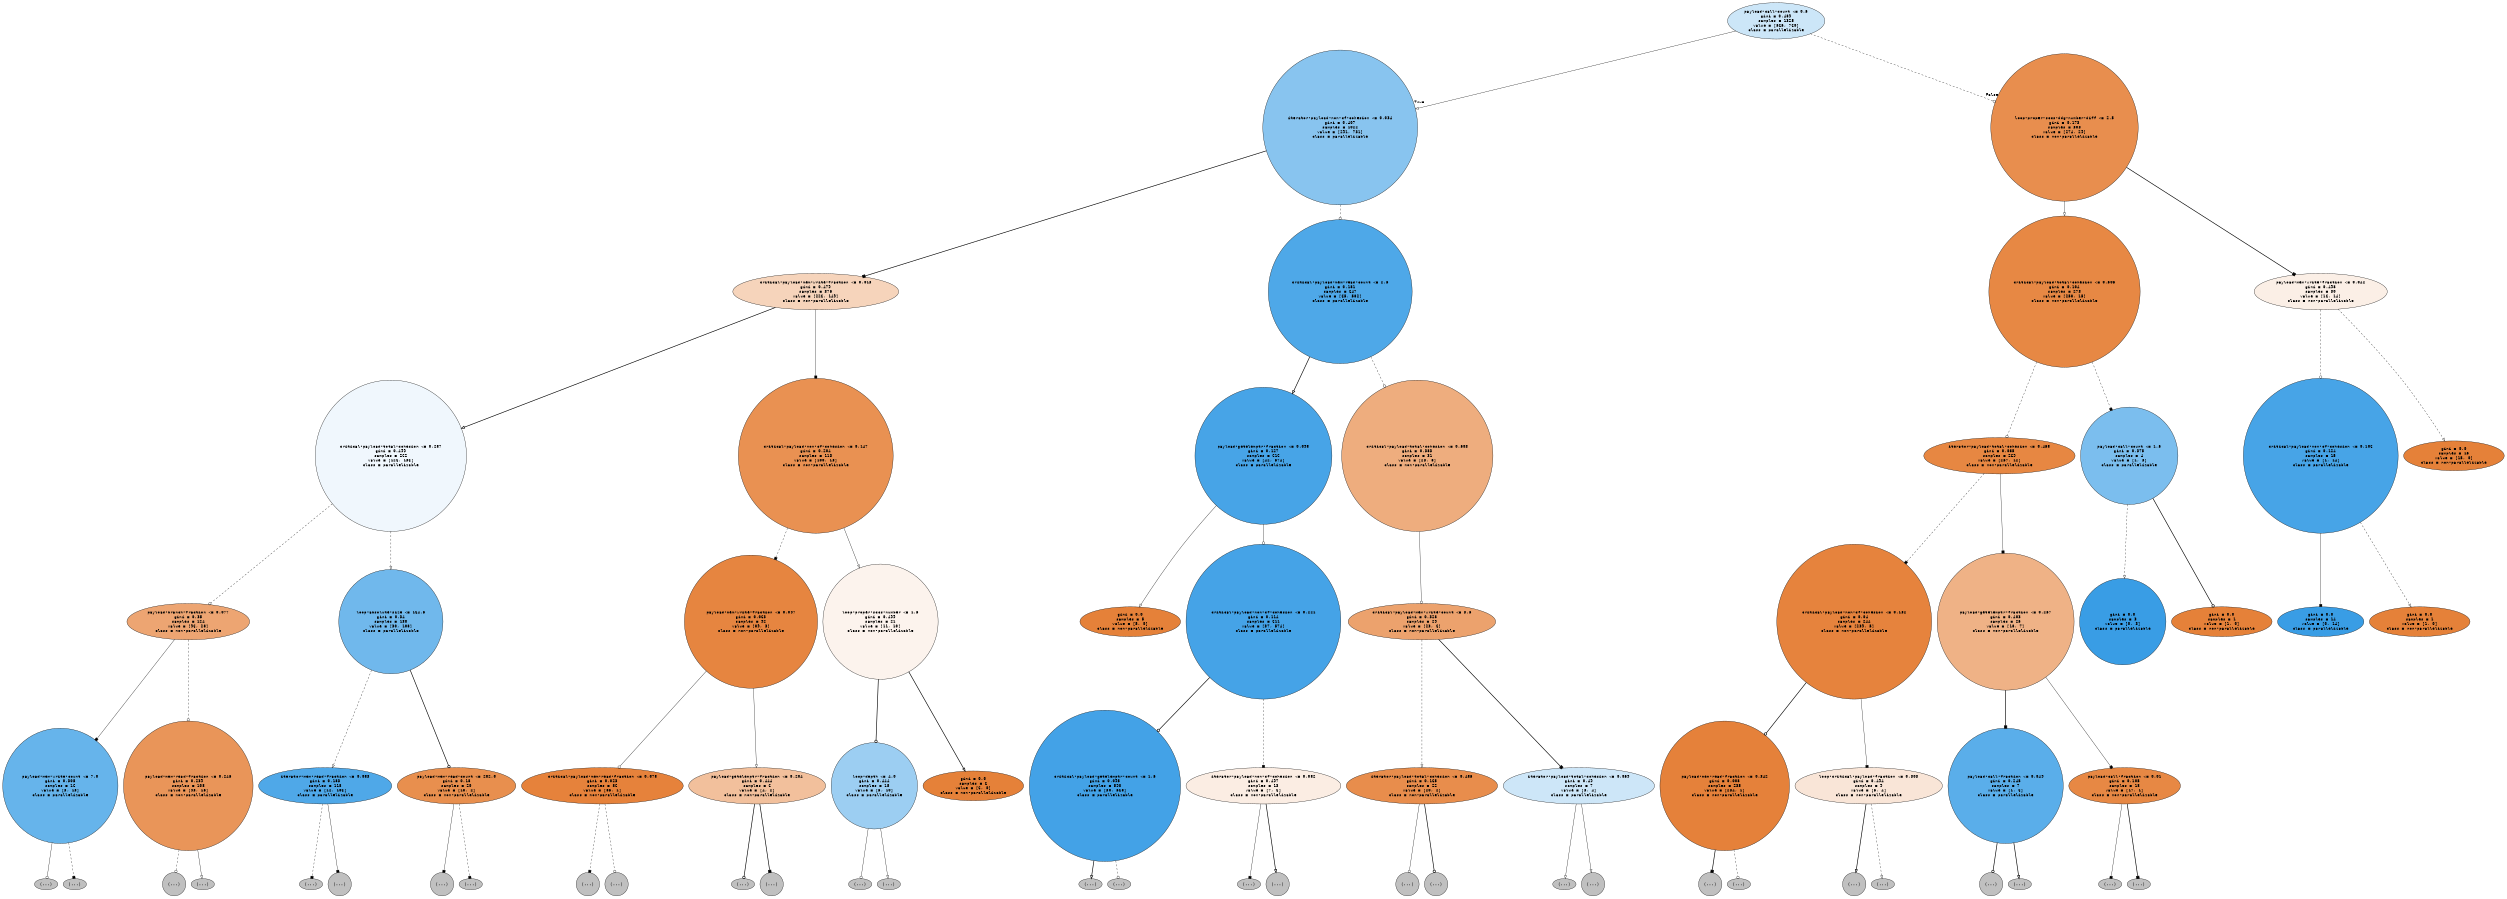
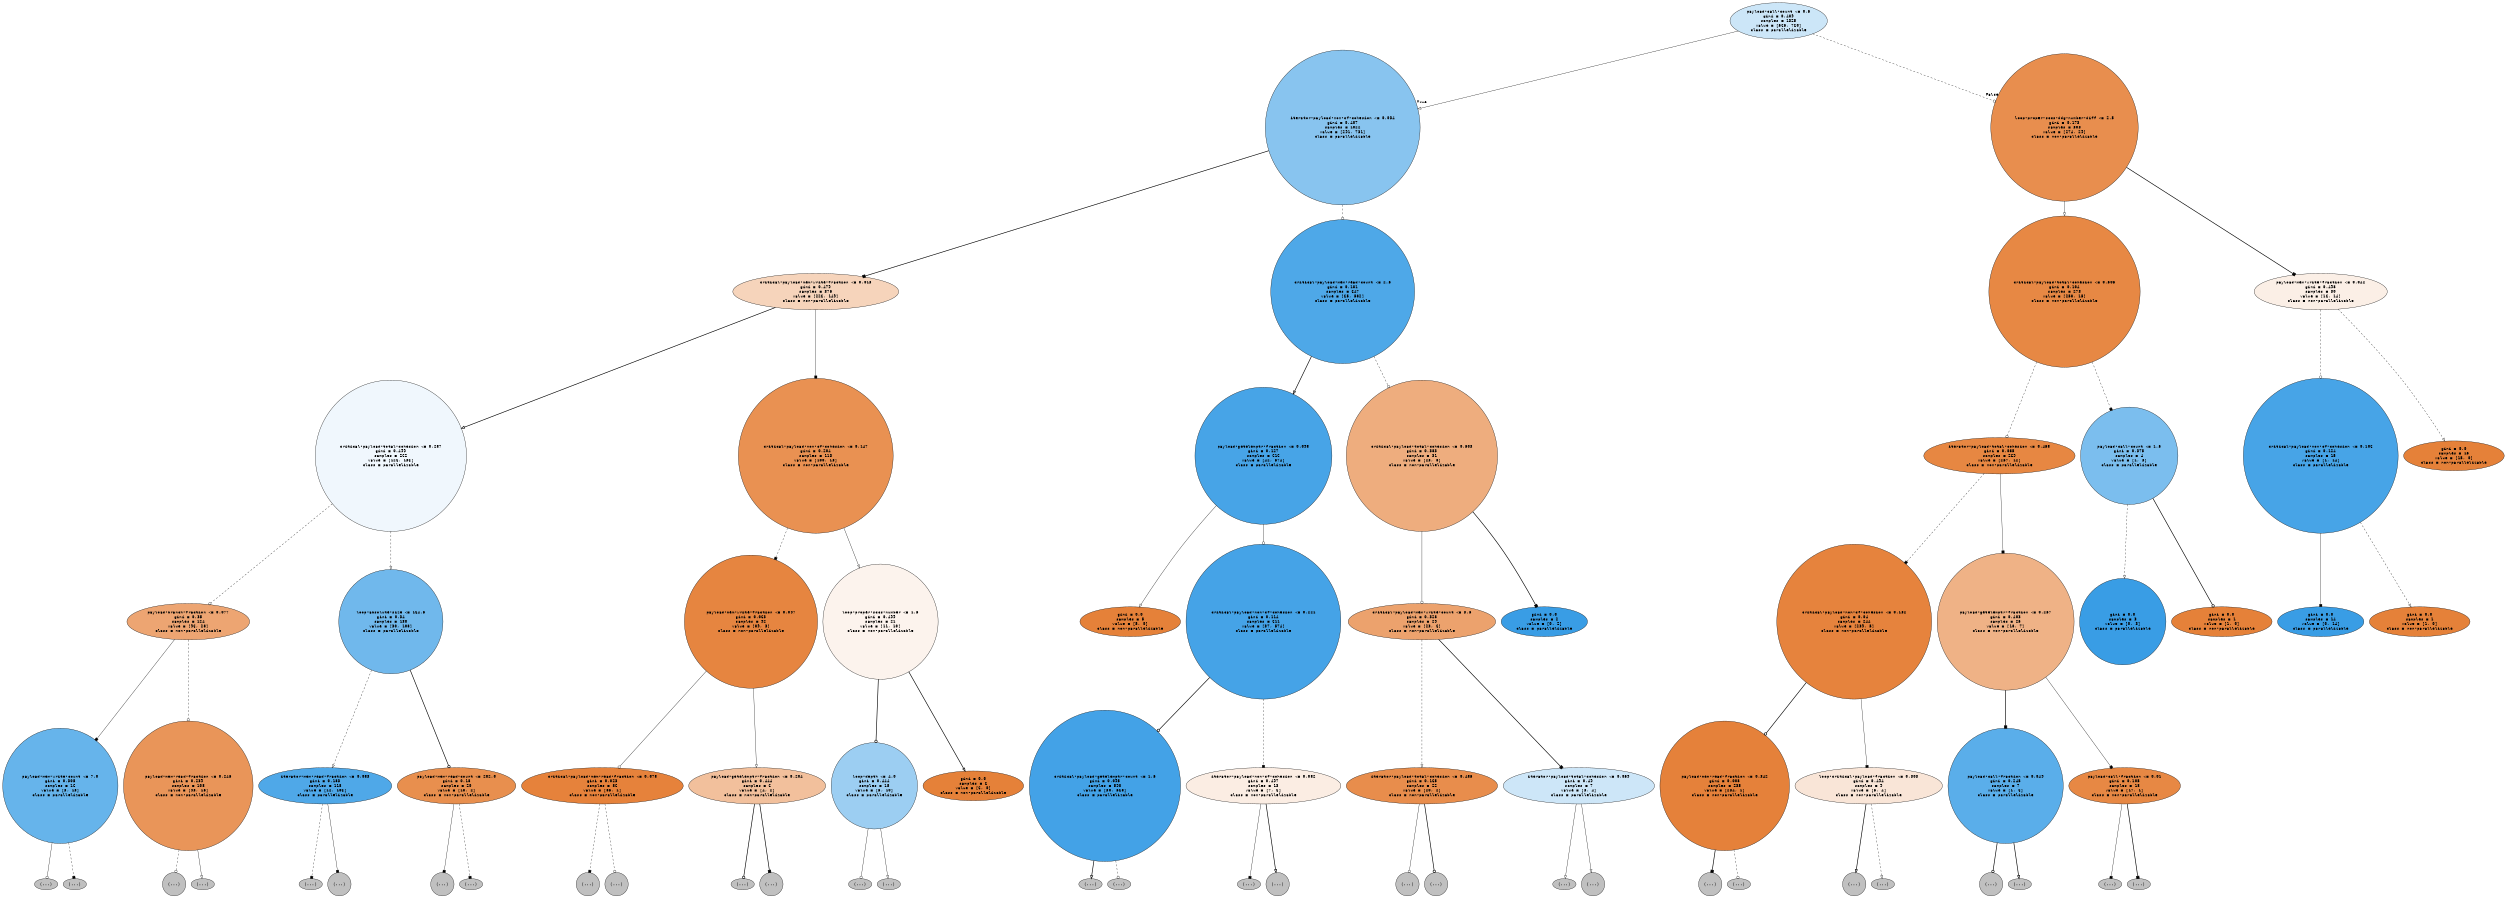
none -> (1544, 622)
